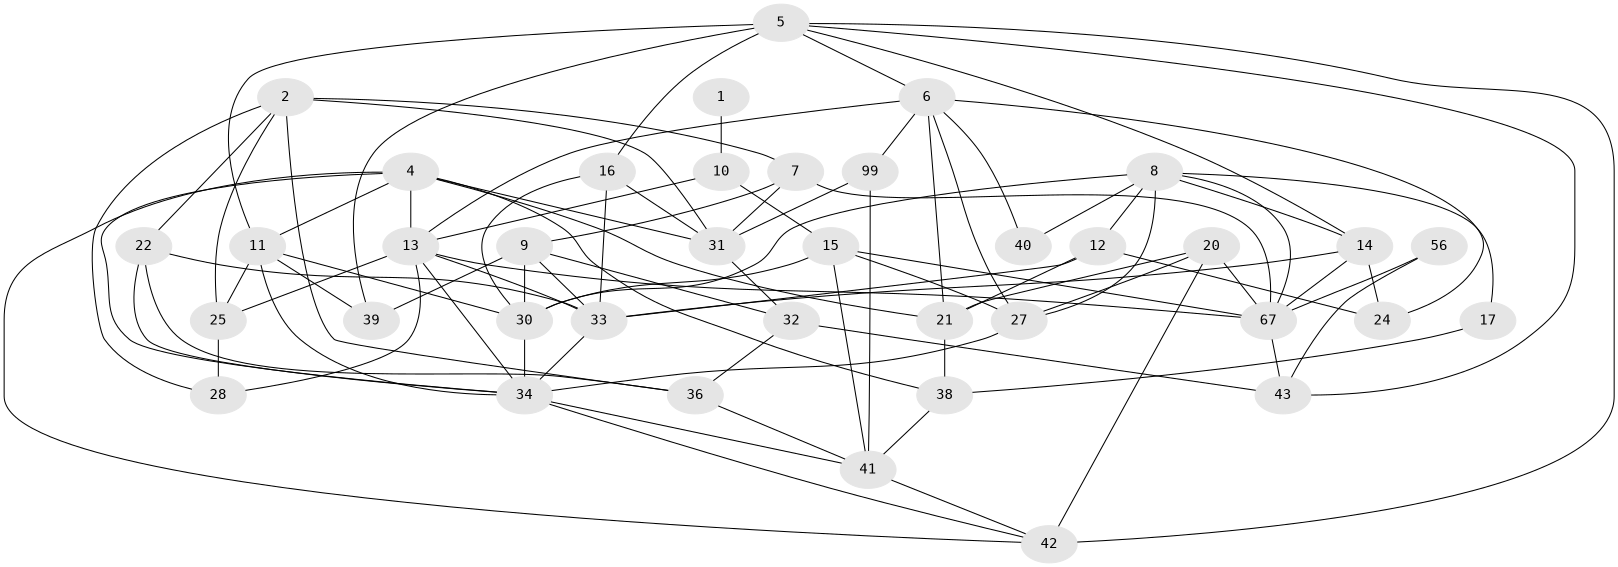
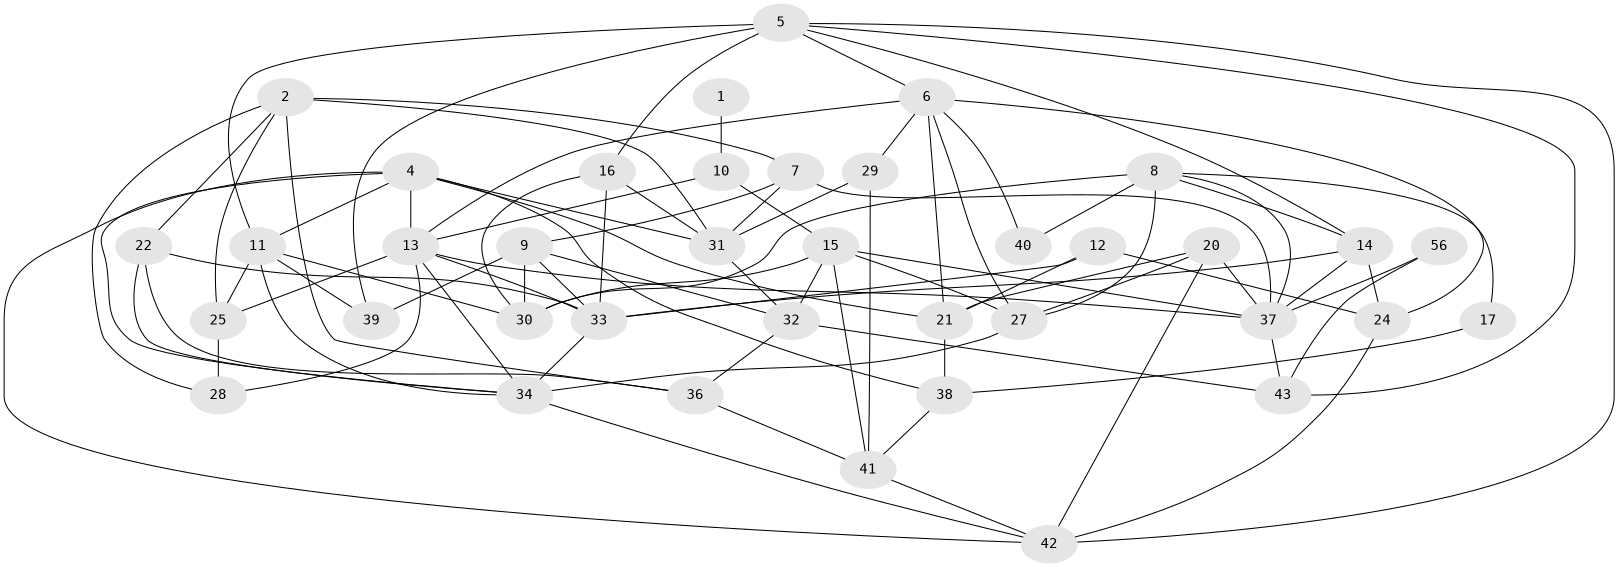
(870, 172) -> (870, 172)
(1126, 209) -> none
none -> (811, 284)
(1269, 321) -> (1269, 321)
(525, 358) -> none
(696, 433) -> none
none -> (1247, 471)
